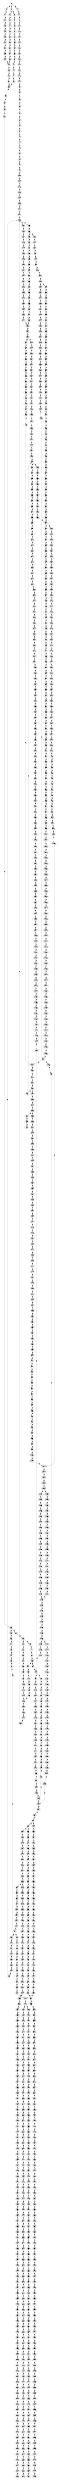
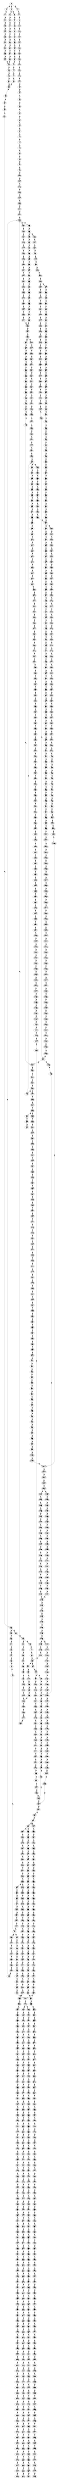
(33, 1824) -> (32, 1823)
